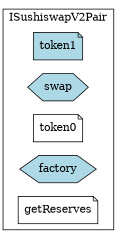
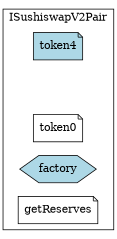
(58, 46) -> (58, 46)
(58, 87) -> none
